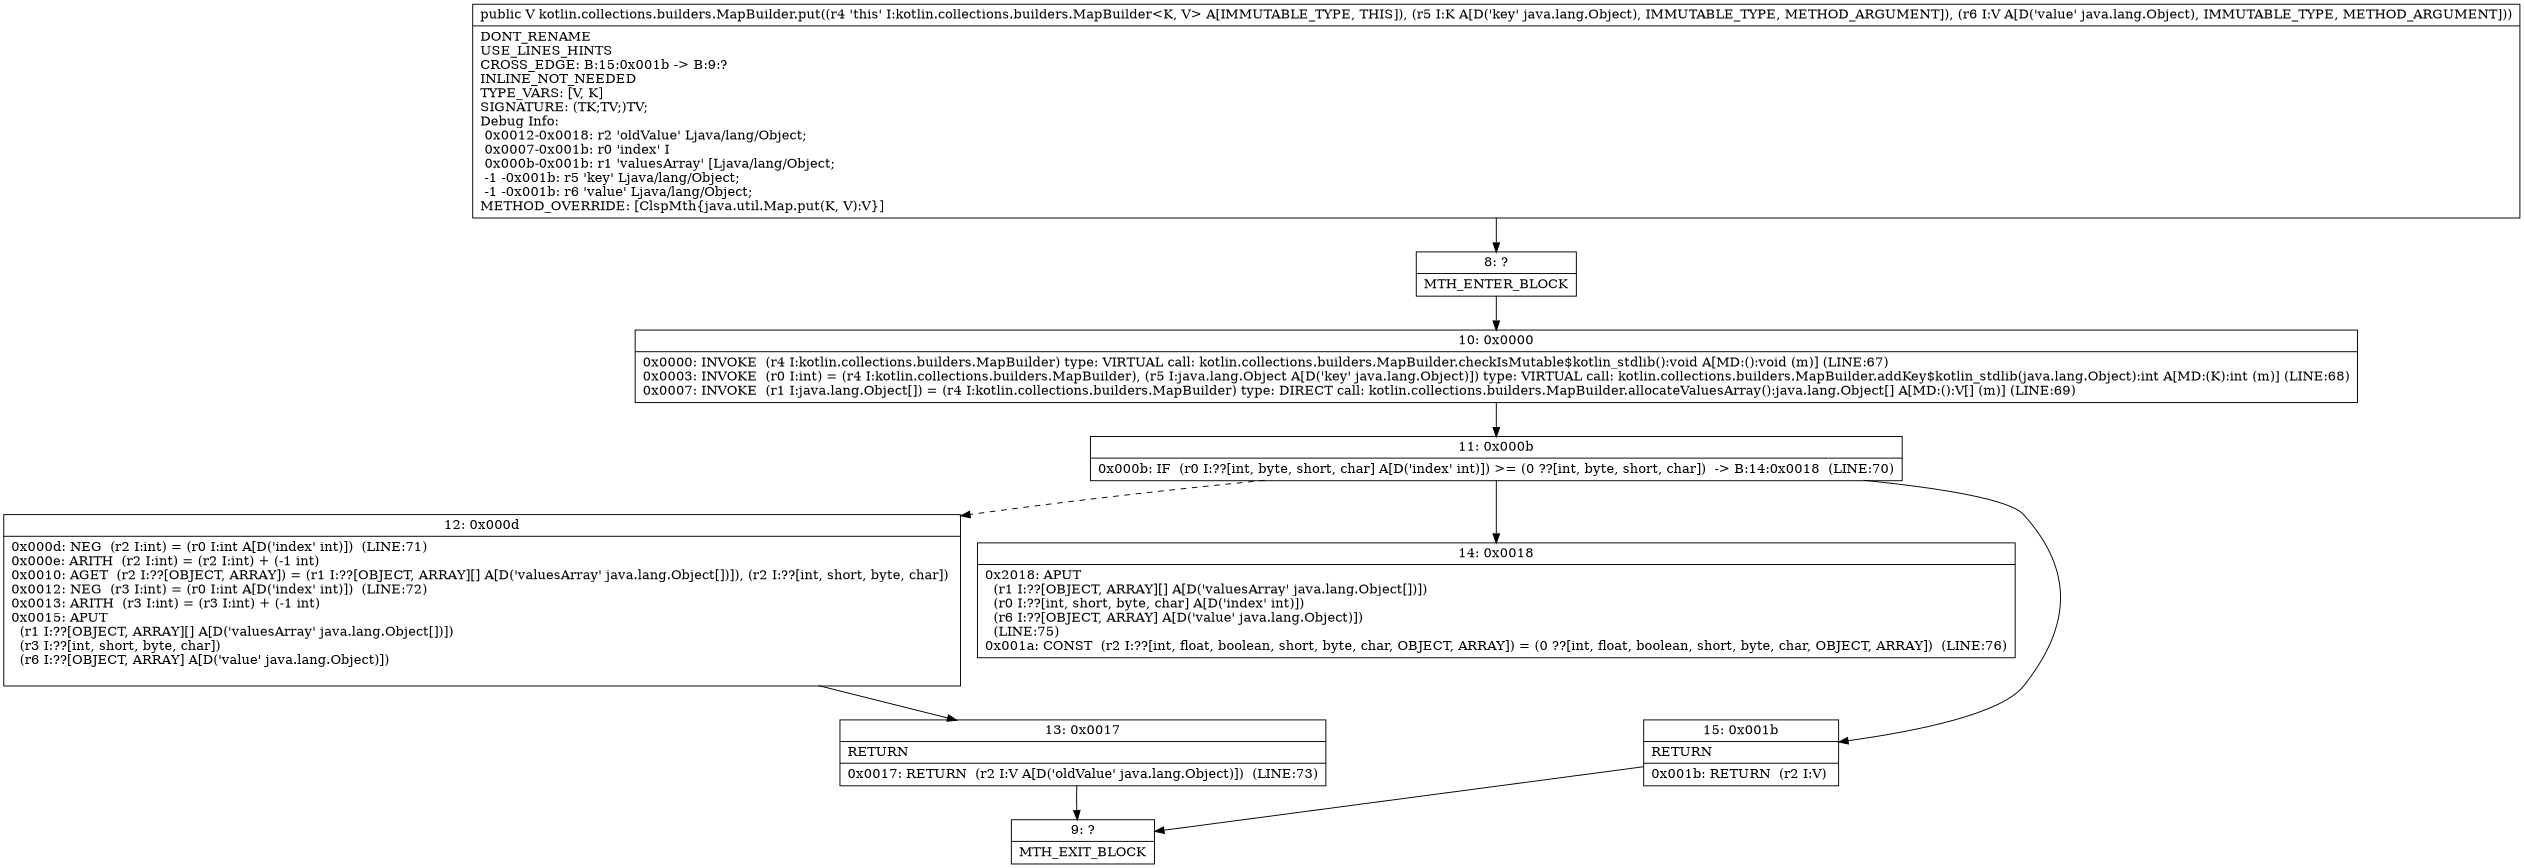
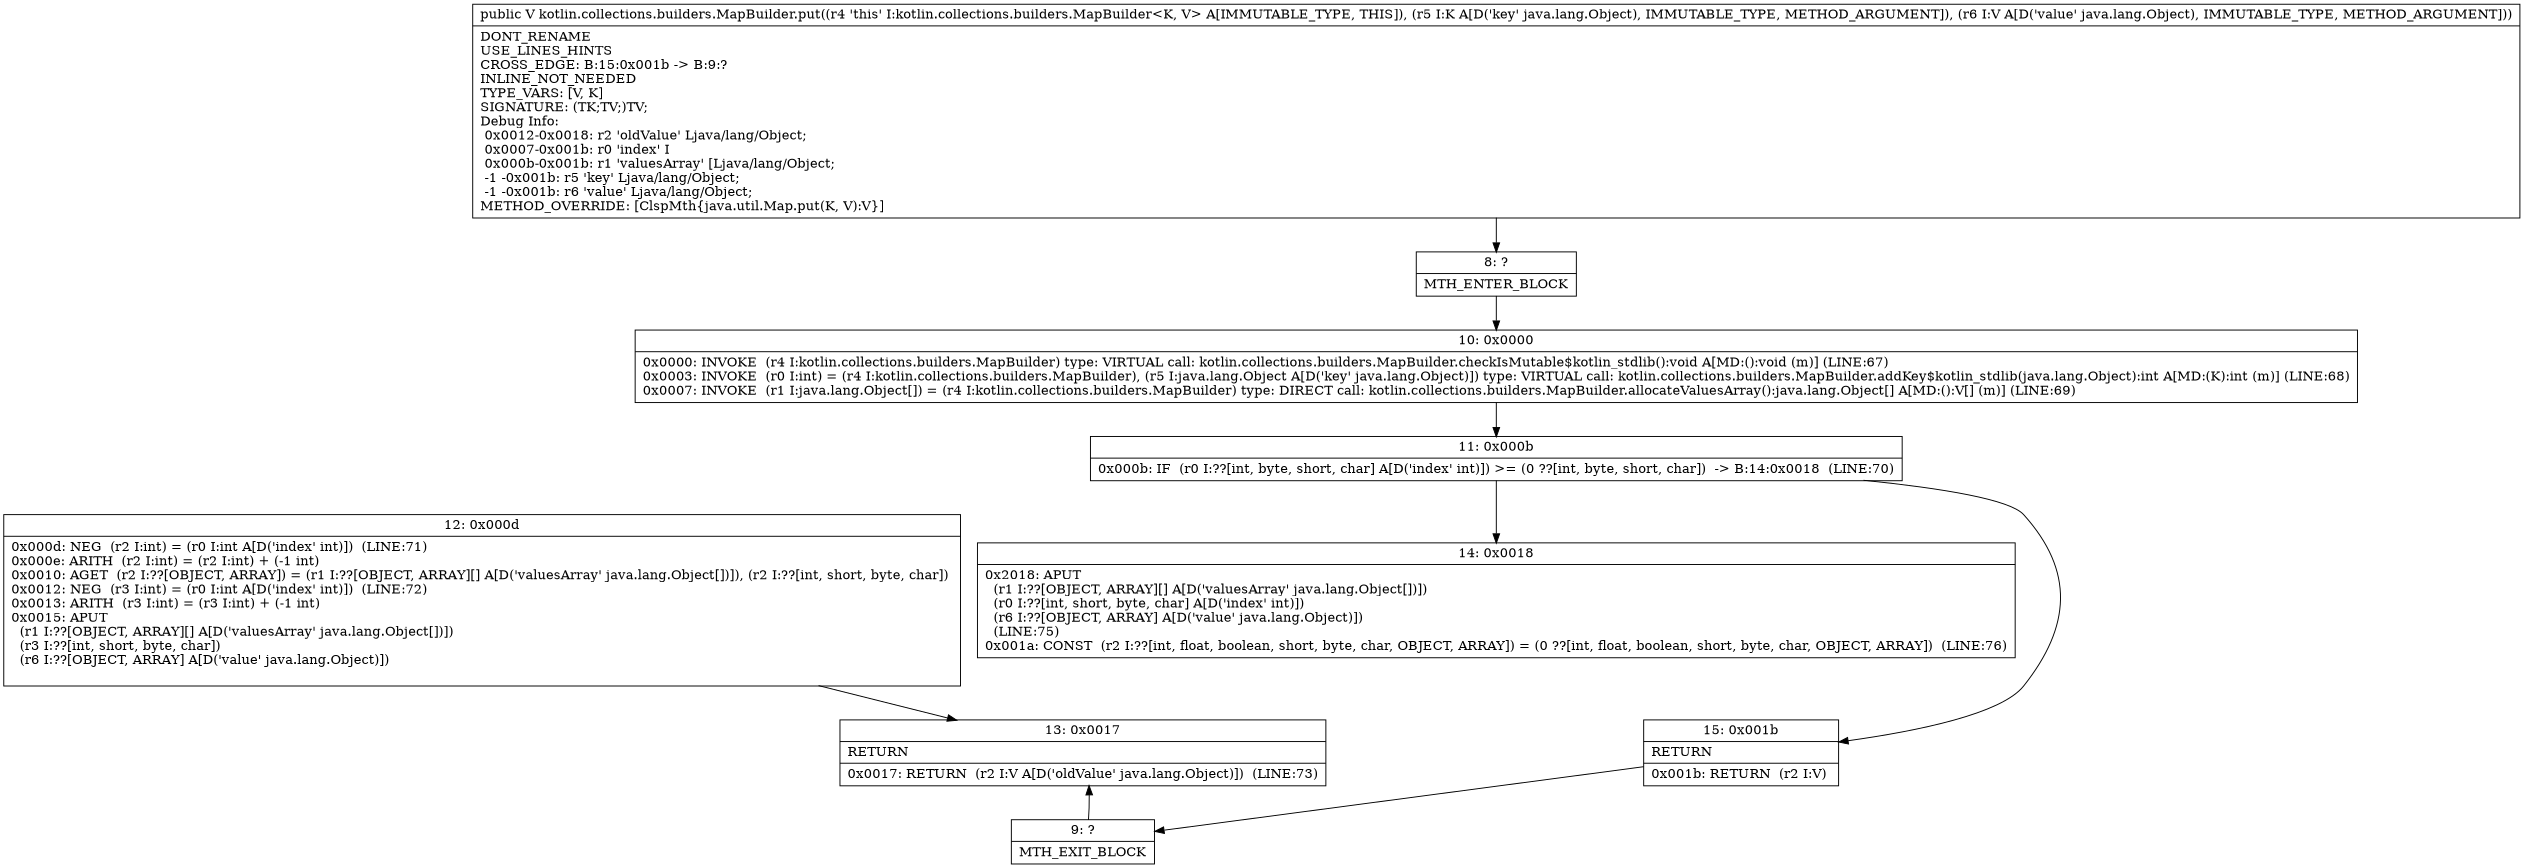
(1117, 496) -> none
(1077, 798) -> (1089, 808)
